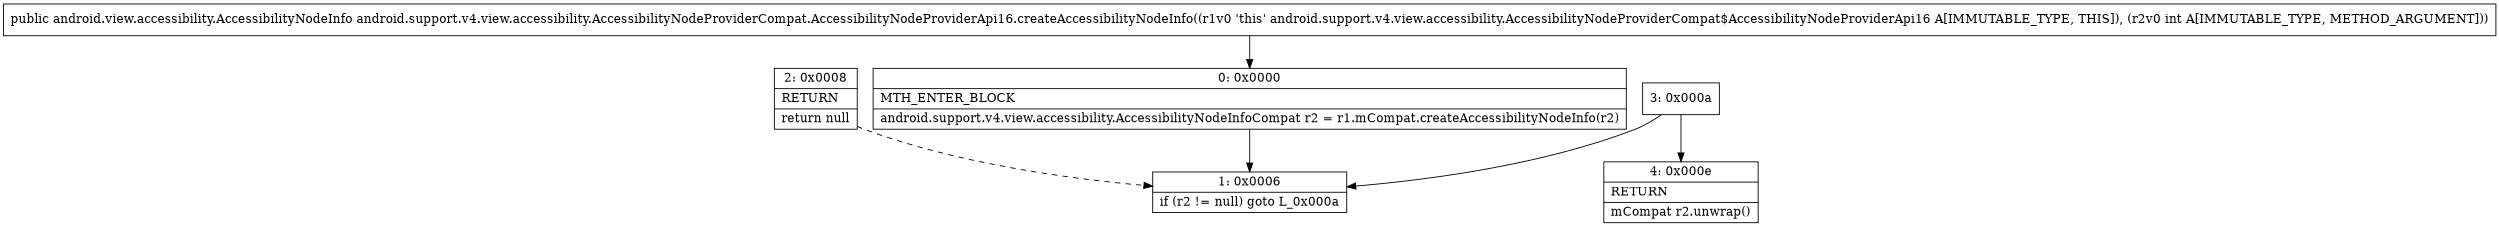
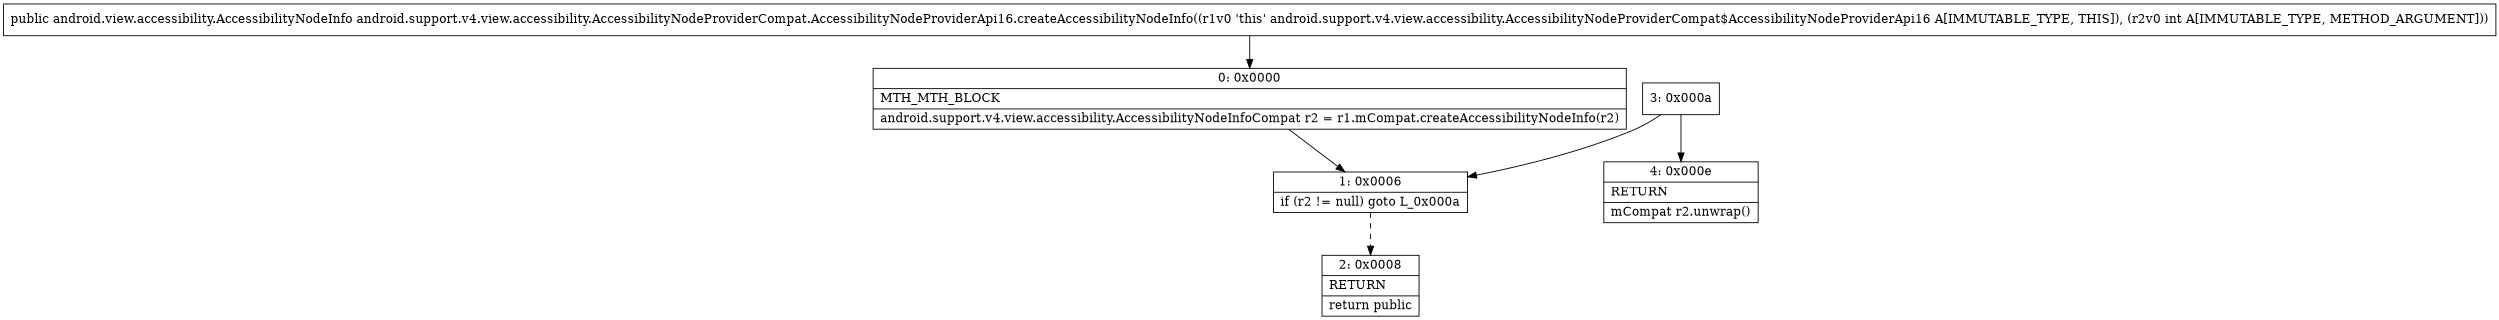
(948, 98) -> (940, 98)
(816, 119) -> (1371, 306)
(998, 165) -> (1371, 229)
